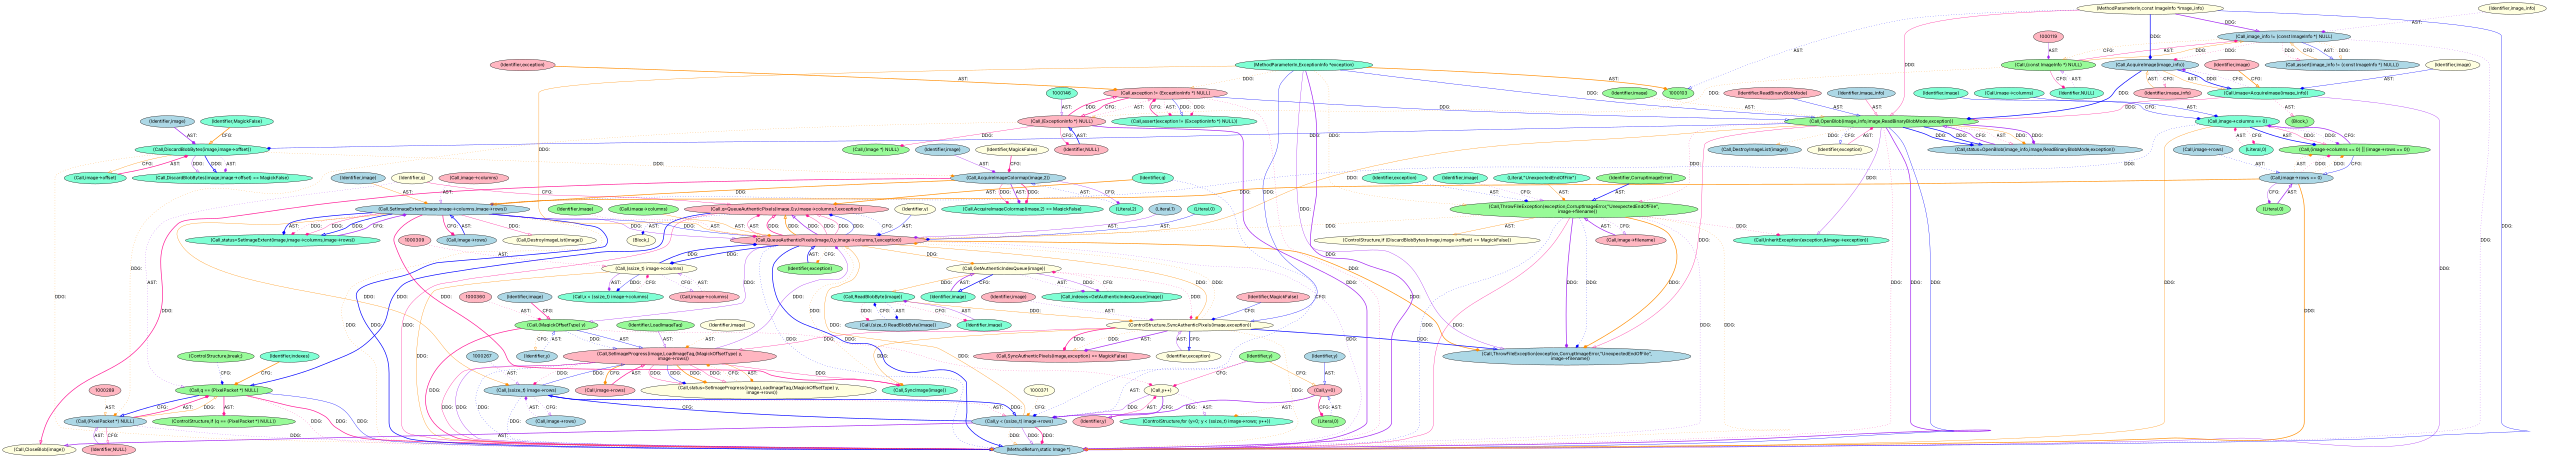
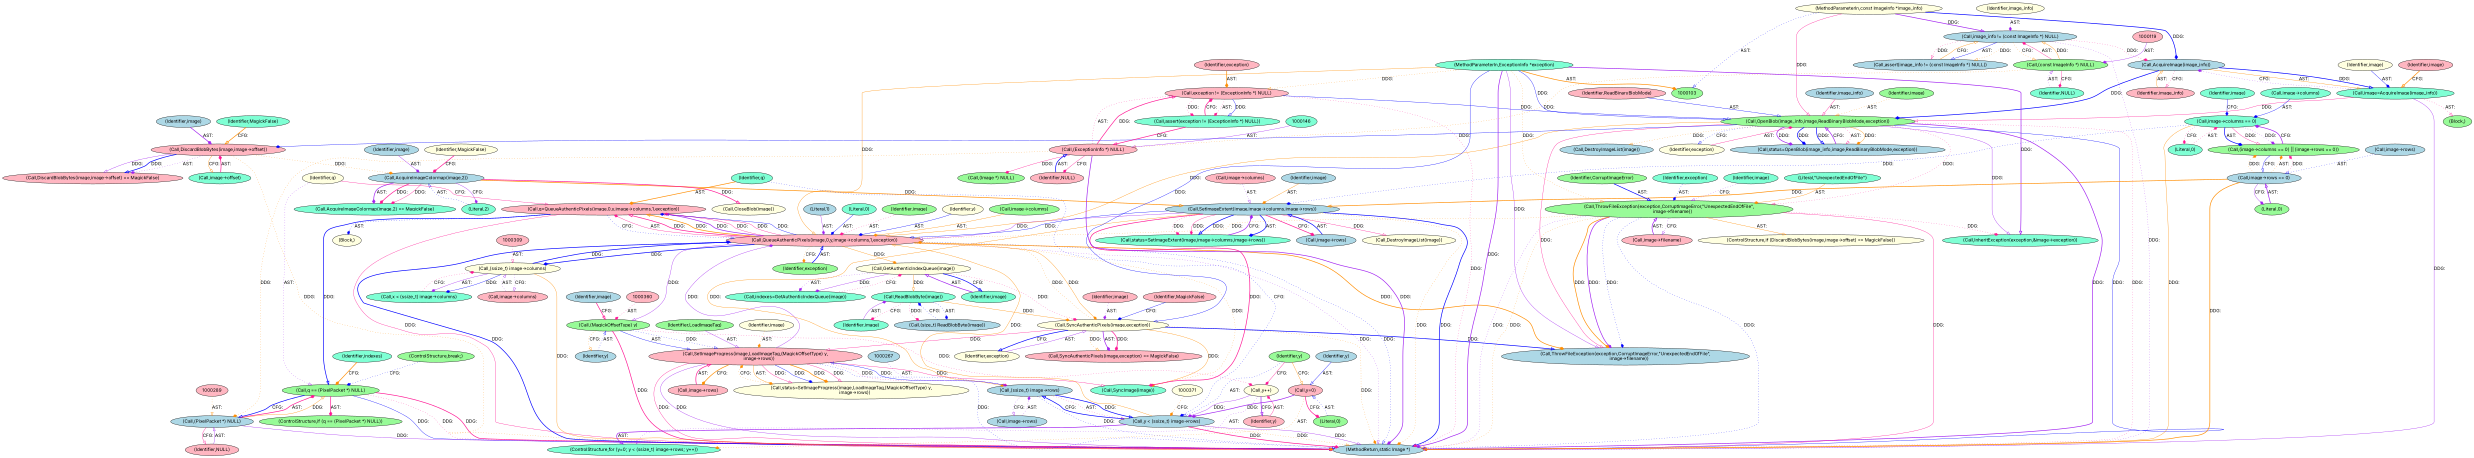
none -> (1864, 78)
(1106, 105) -> (1151, 135)
(202, 150) -> (218, 150)
(222, 178) -> (93, 178)
(1190, 325) -> (1103, 325)
(1115, 411) -> (1220, 403)
(520, 433) -> (970, 428)
(2376, 438) -> none
(562, 445) -> (785, 444)
